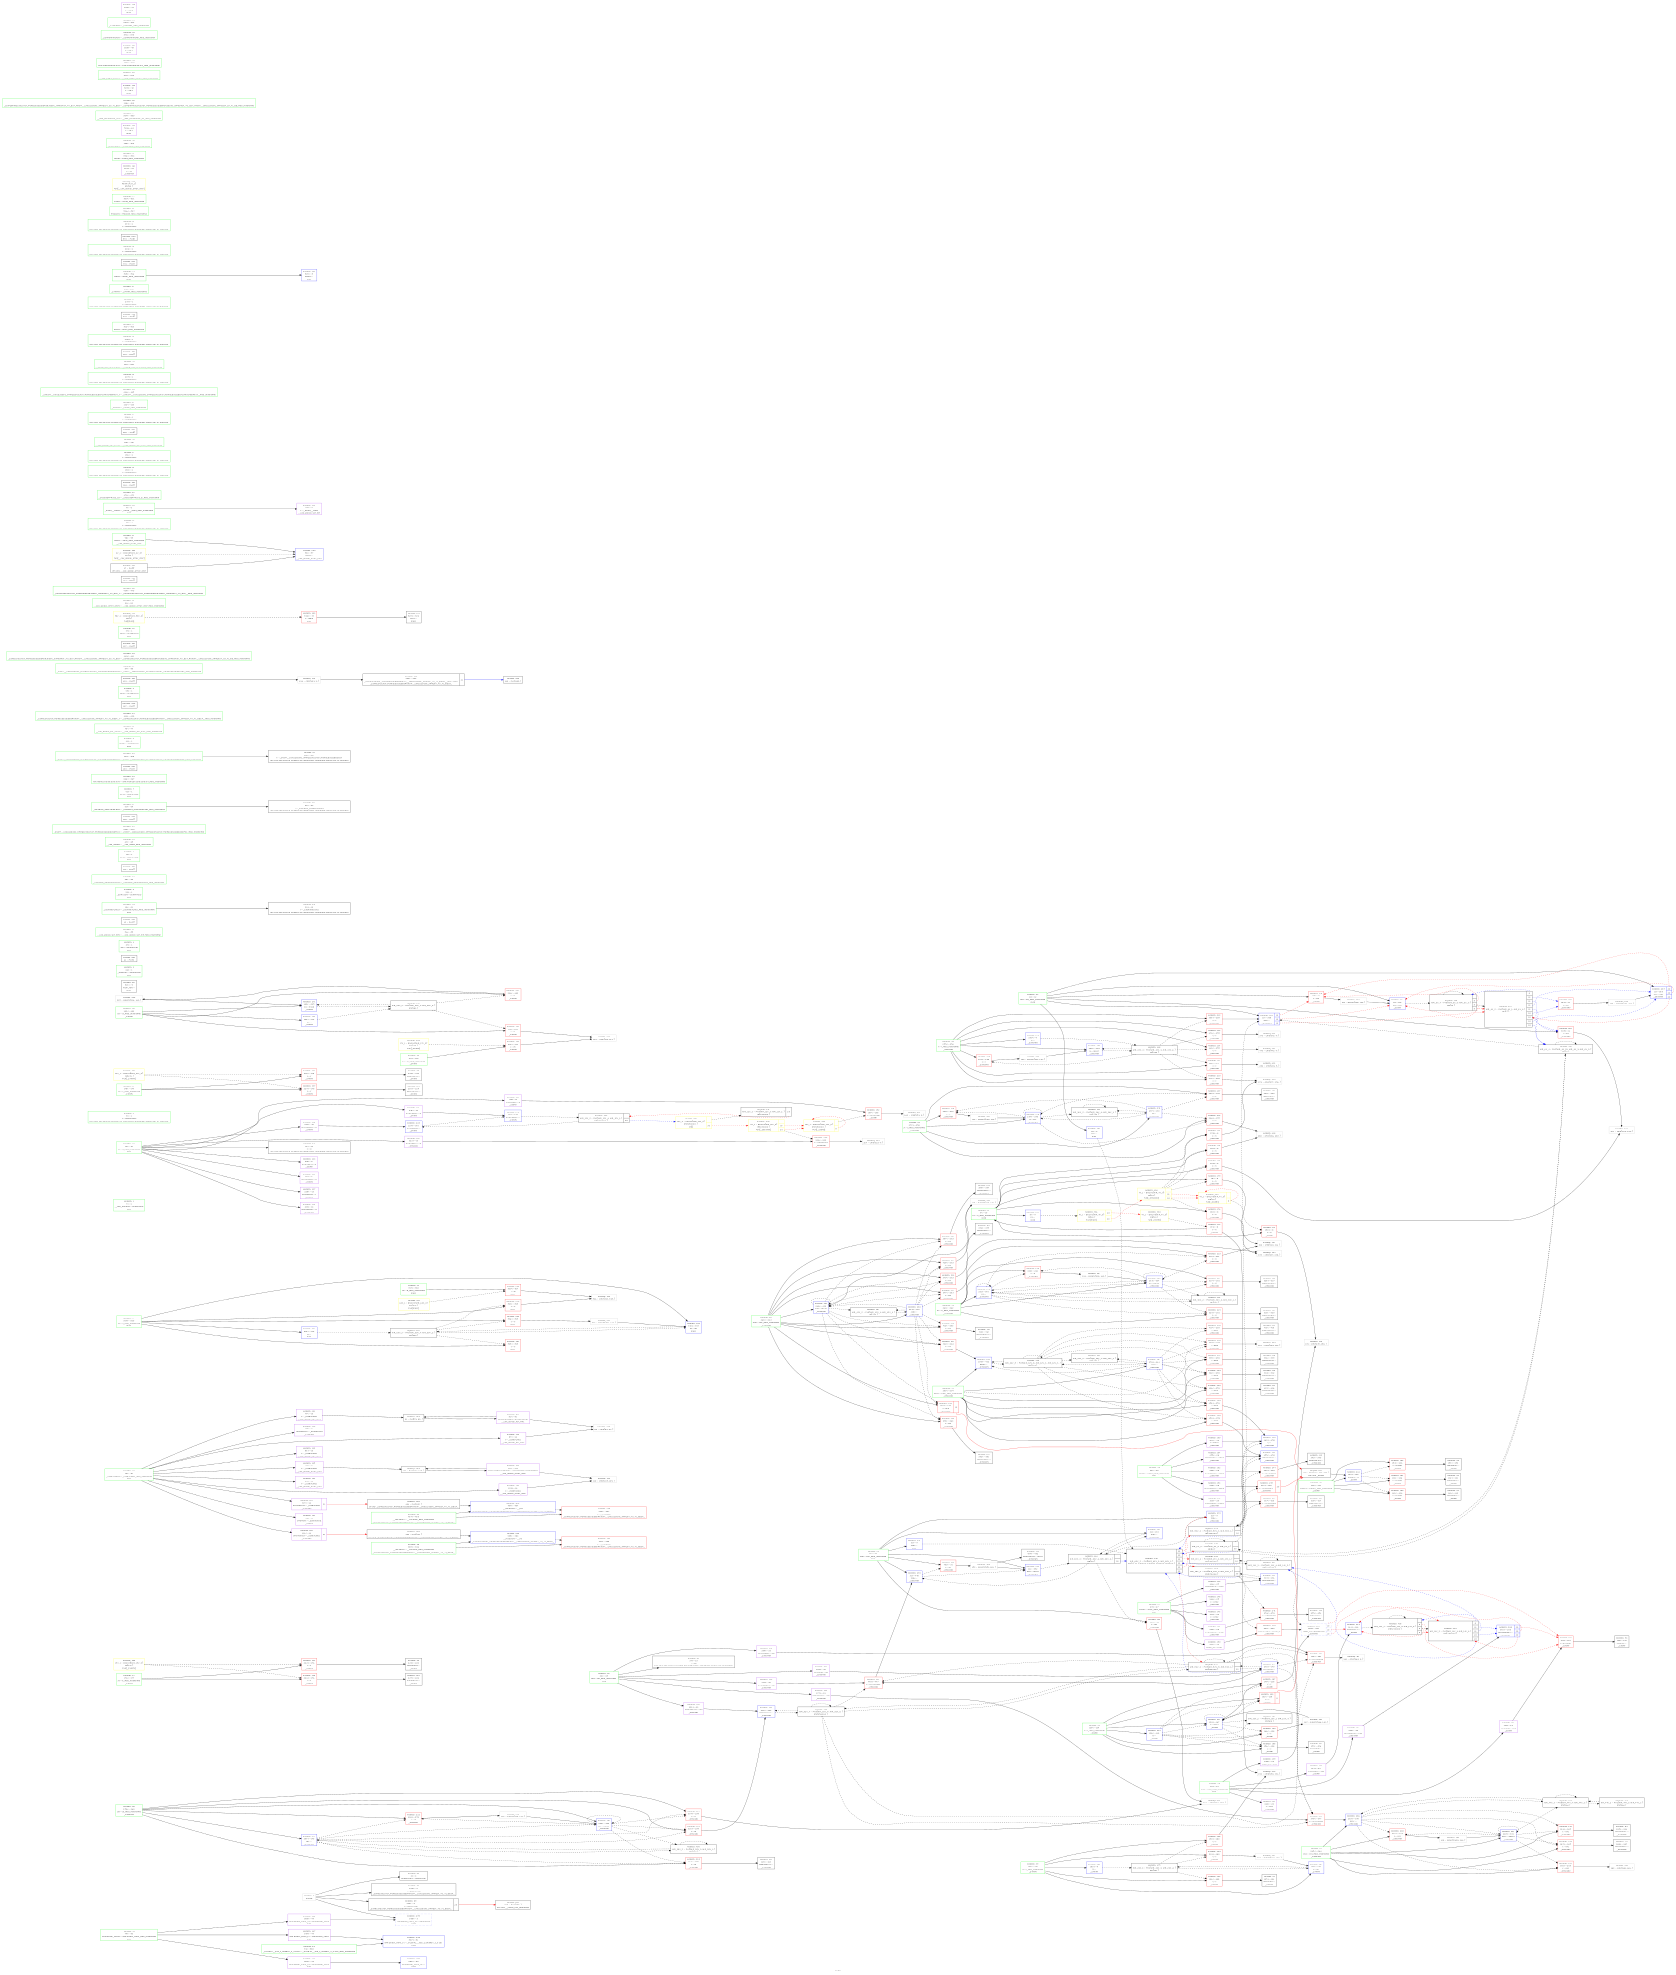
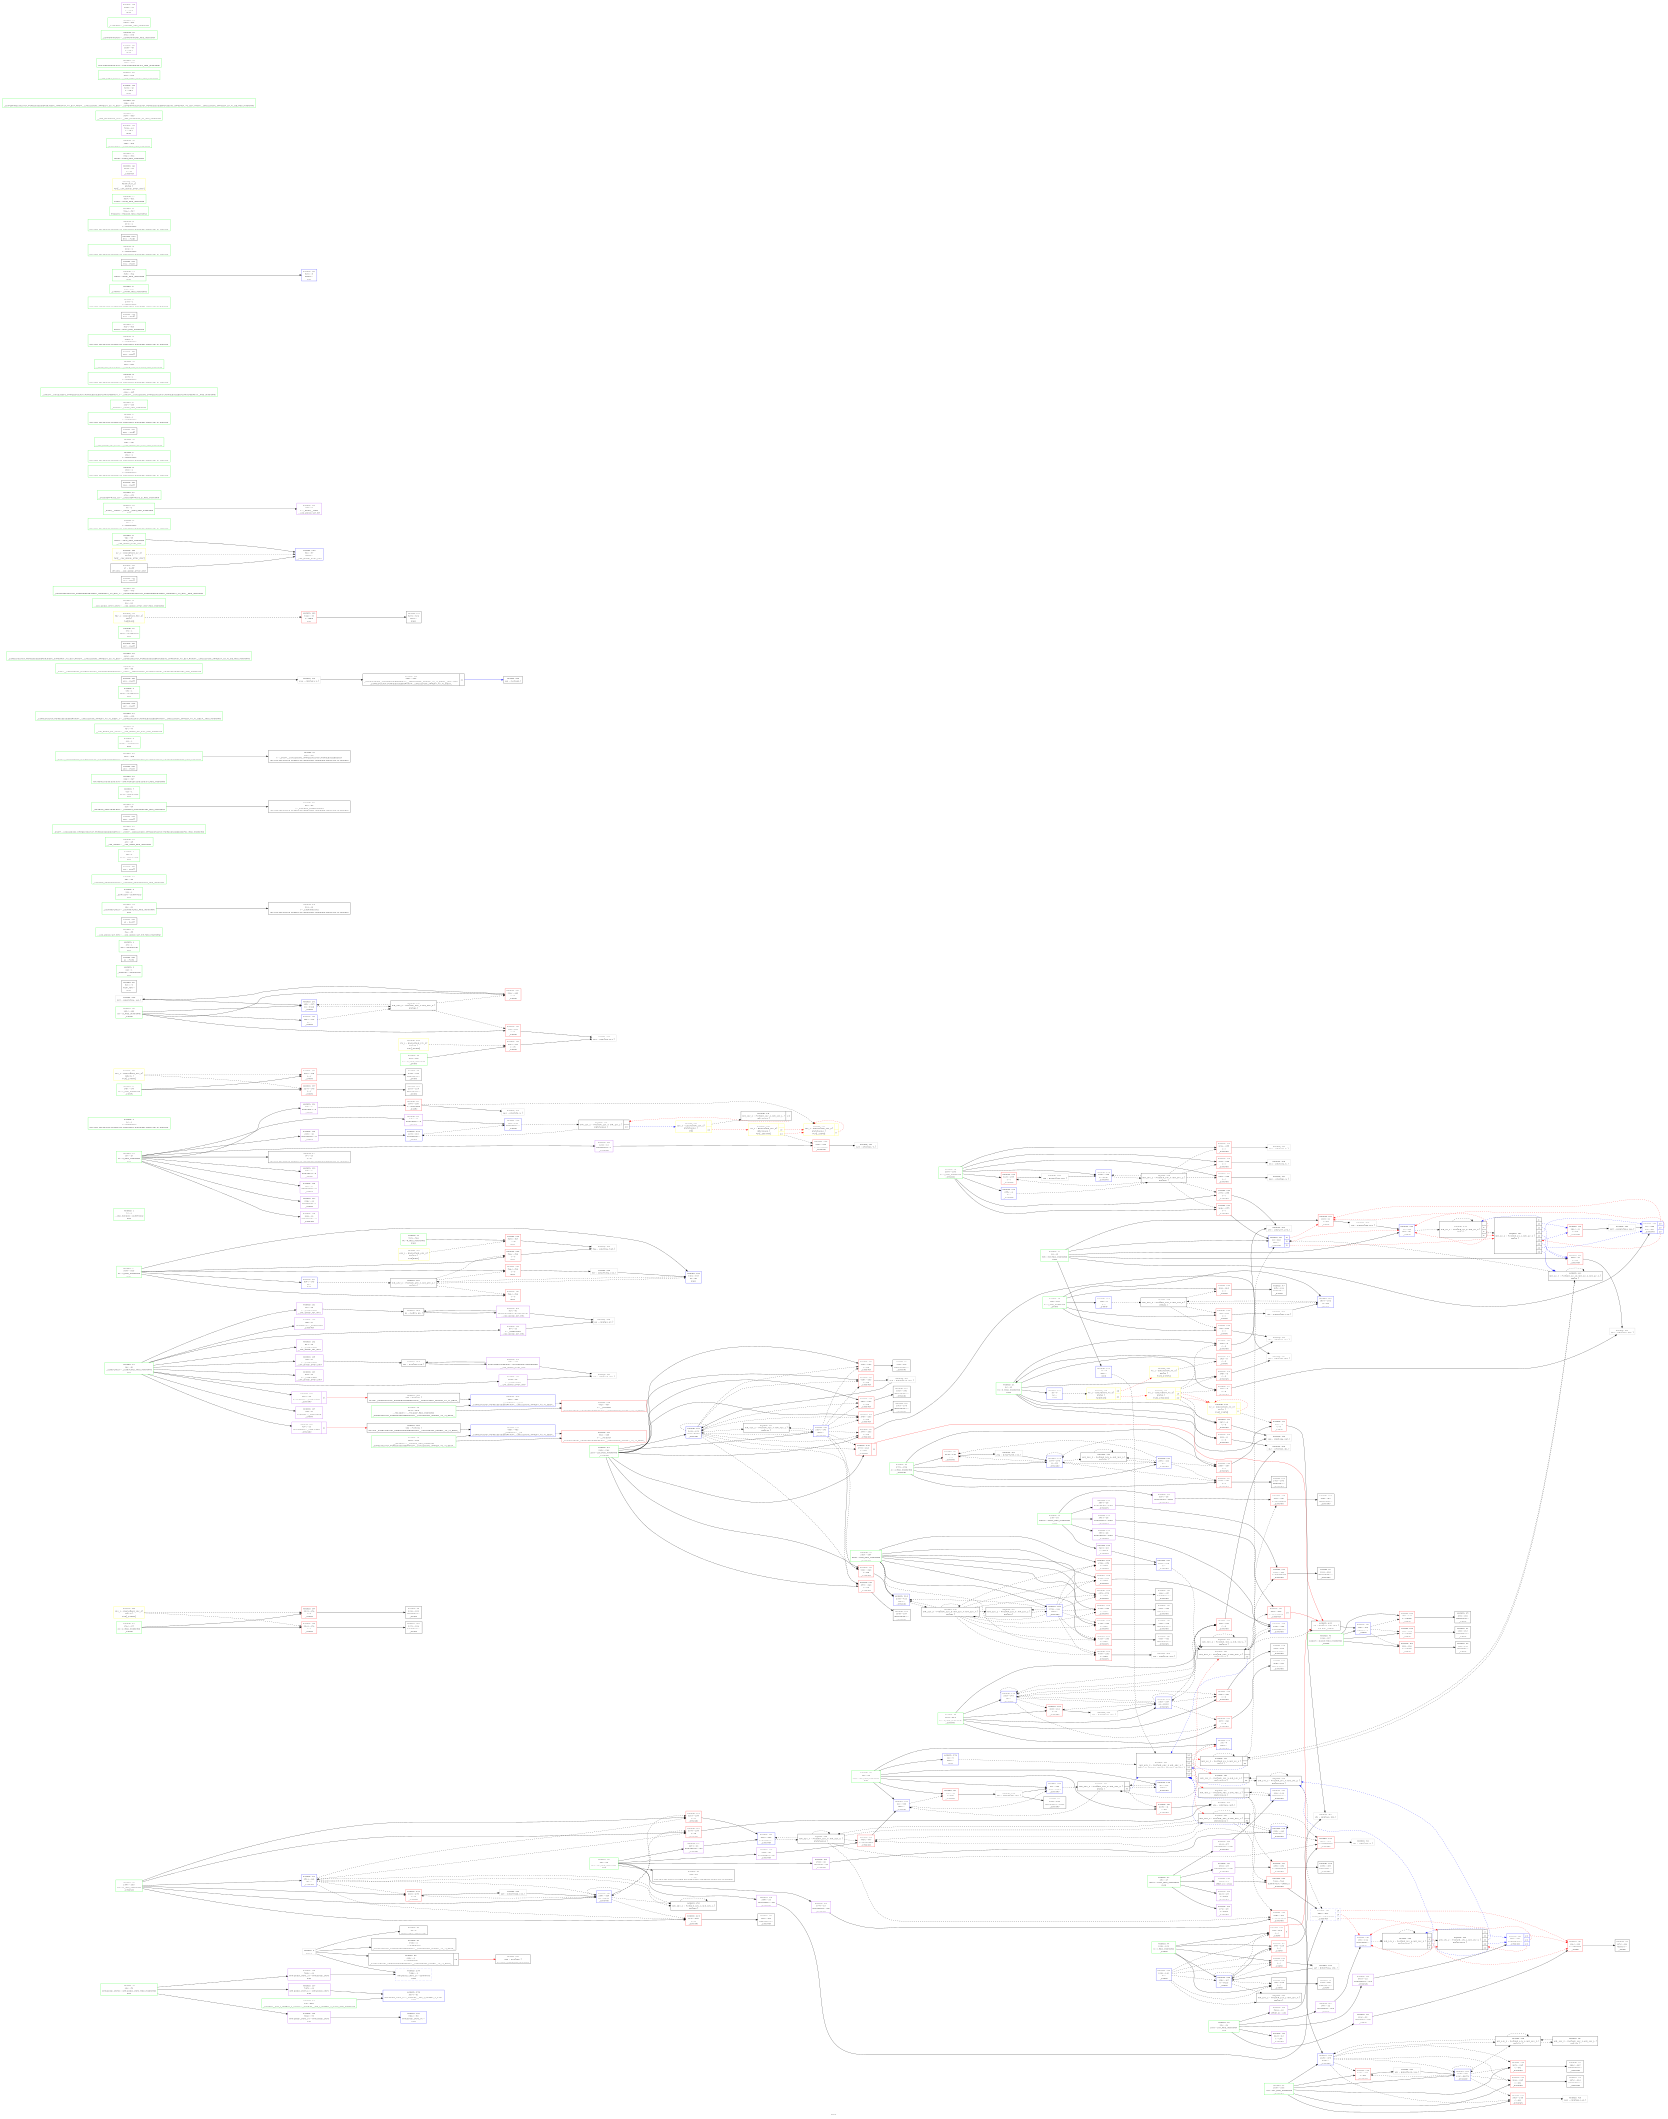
(851, 1119) -> (620, 1104)
(1243, 1481) -> (1277, 1638)
none -> (997, 1558)
(1064, 1683) -> (1076, 1843)
(1297, 1717) -> none
(1126, 1732) -> none
